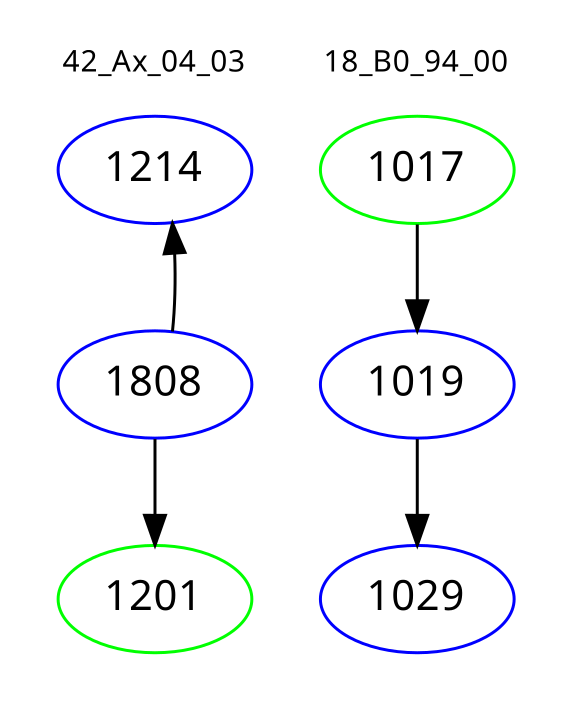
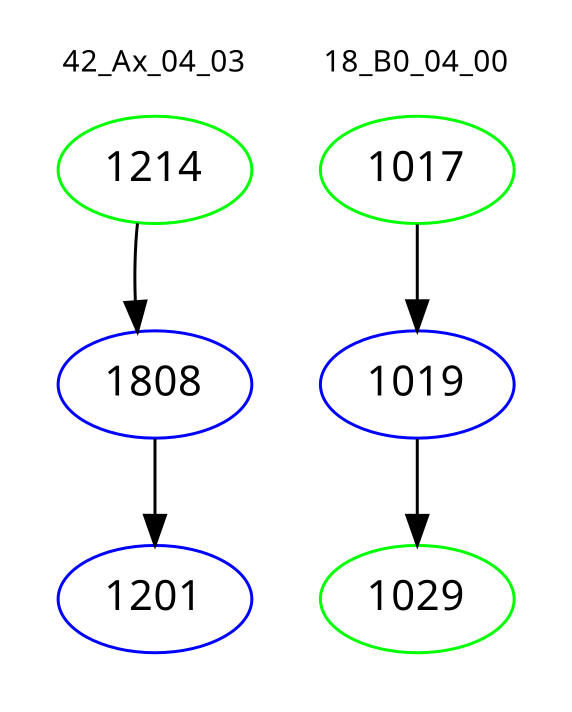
(417, 64) -> (417, 64)
(155, 170) -> (155, 170)
(175, 293) -> (135, 262)
(155, 599) -> (155, 599)
(417, 599) -> (417, 599)
